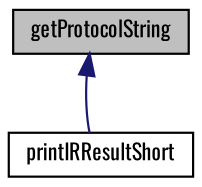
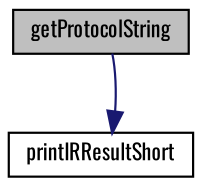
(86, 104) -> (116, 82)
